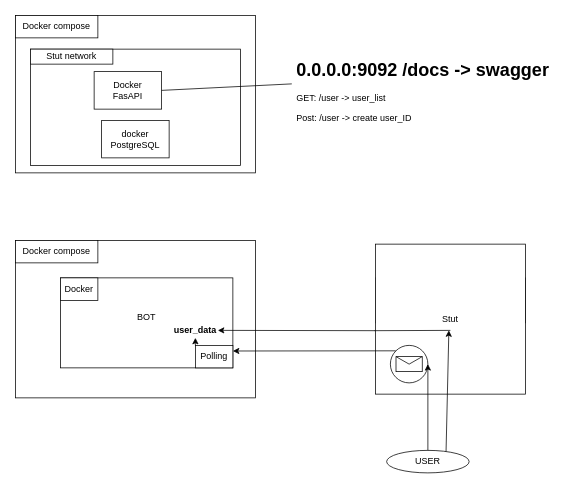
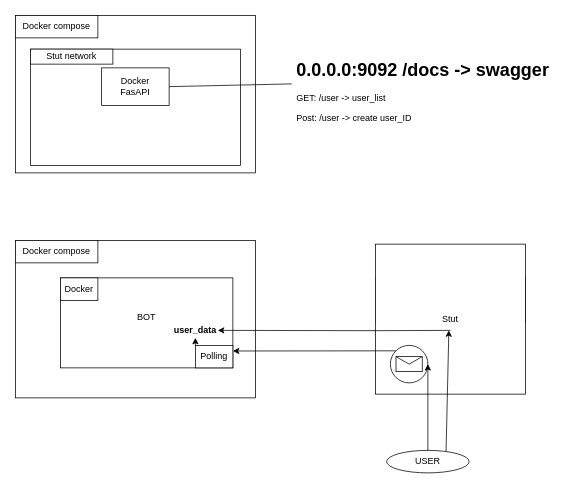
(128, 90) -> (135, 87)
(135, 139) -> none
